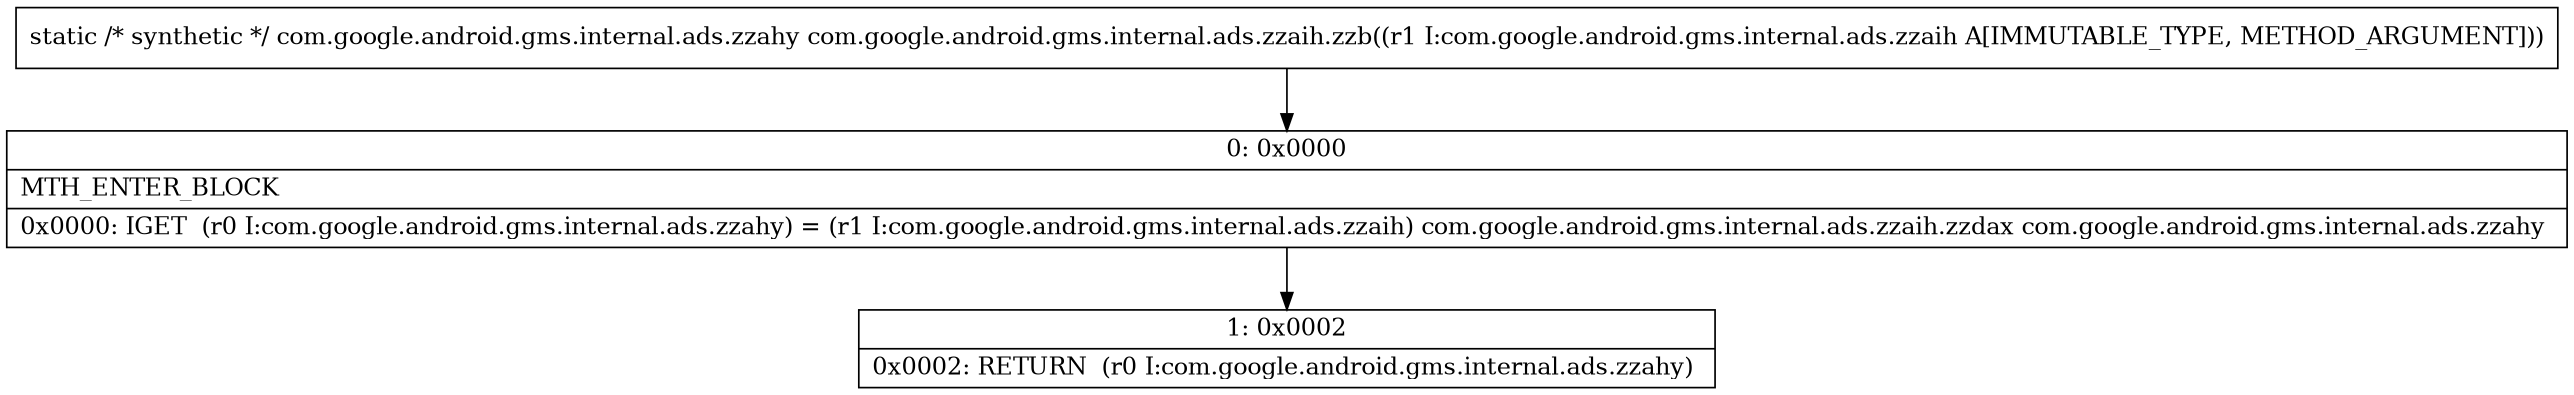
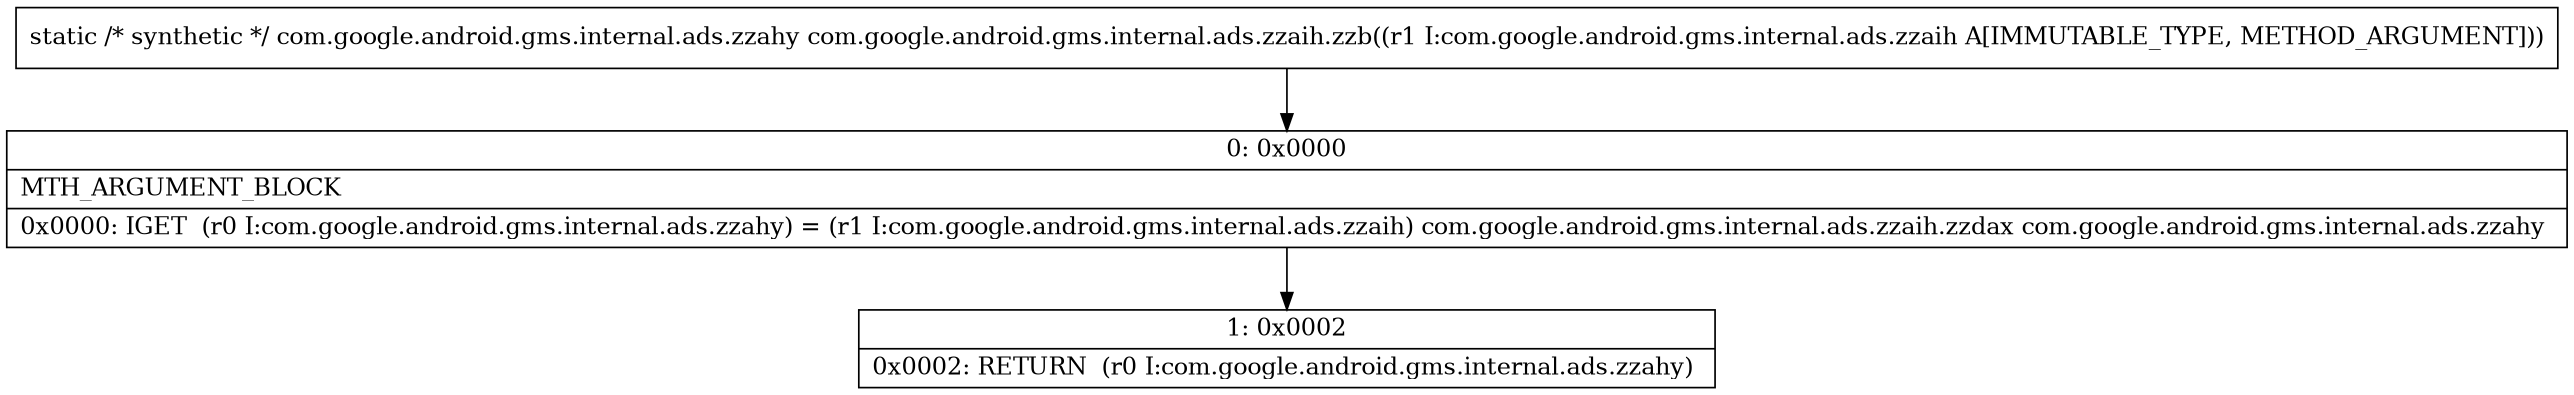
(150, 188) -> (181, 188)
